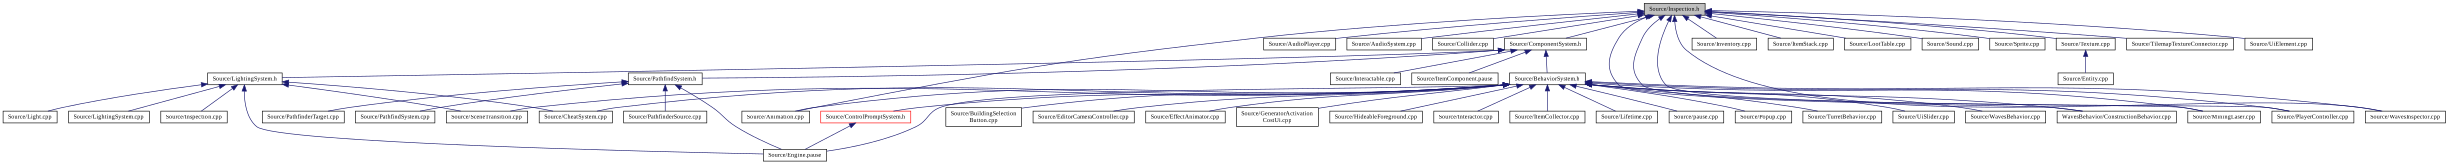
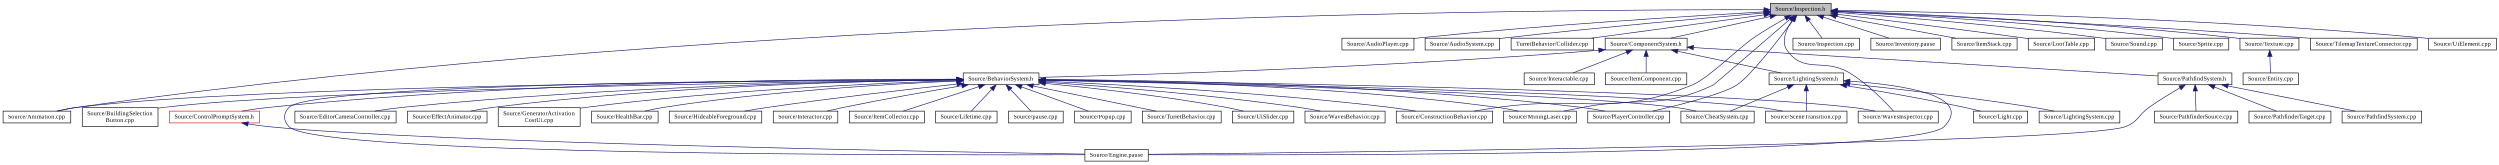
(1463, 44) -> (1552, 44)
(1724, 44) -> (1906, 44)
(1455, 79) -> (1646, 79)
(217, 100) -> (1815, 29)
none -> (625, 117)
(2117, 117) -> (1444, 117)
